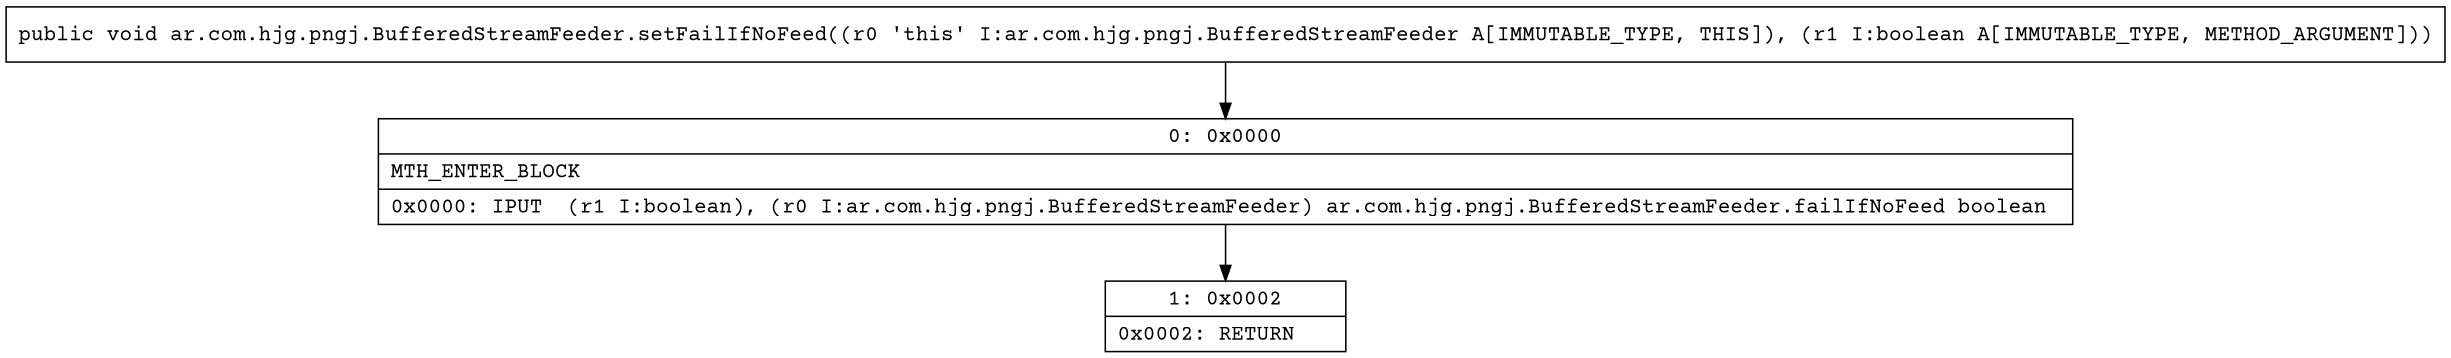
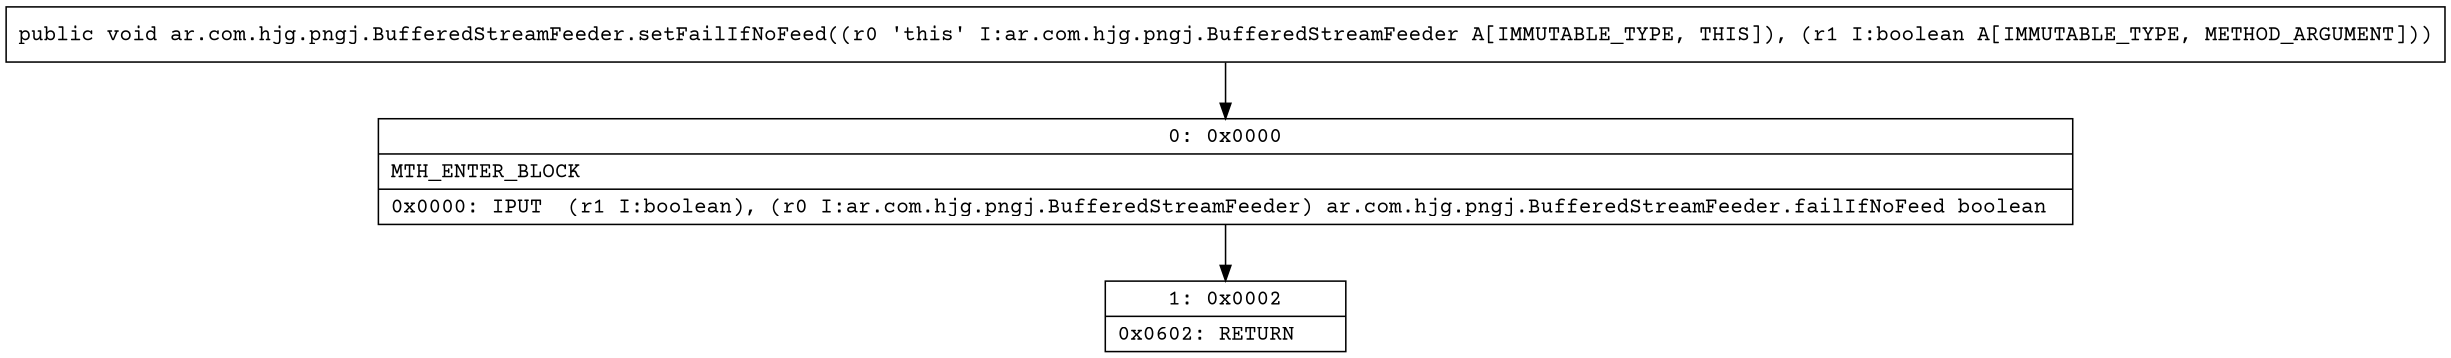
(1226, 333) -> (1226, 333)
